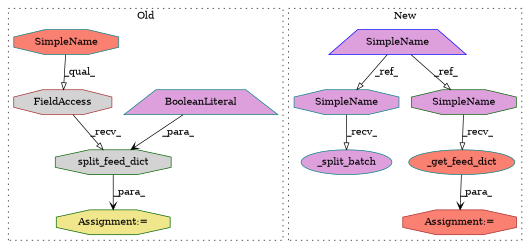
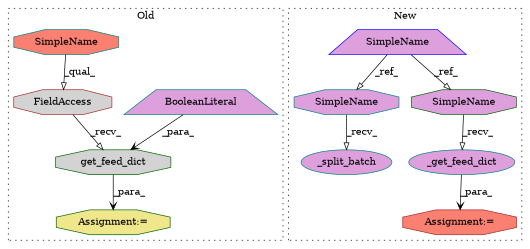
(113, 162) -> (113, 162)
(462, 162) -> (462, 162)
